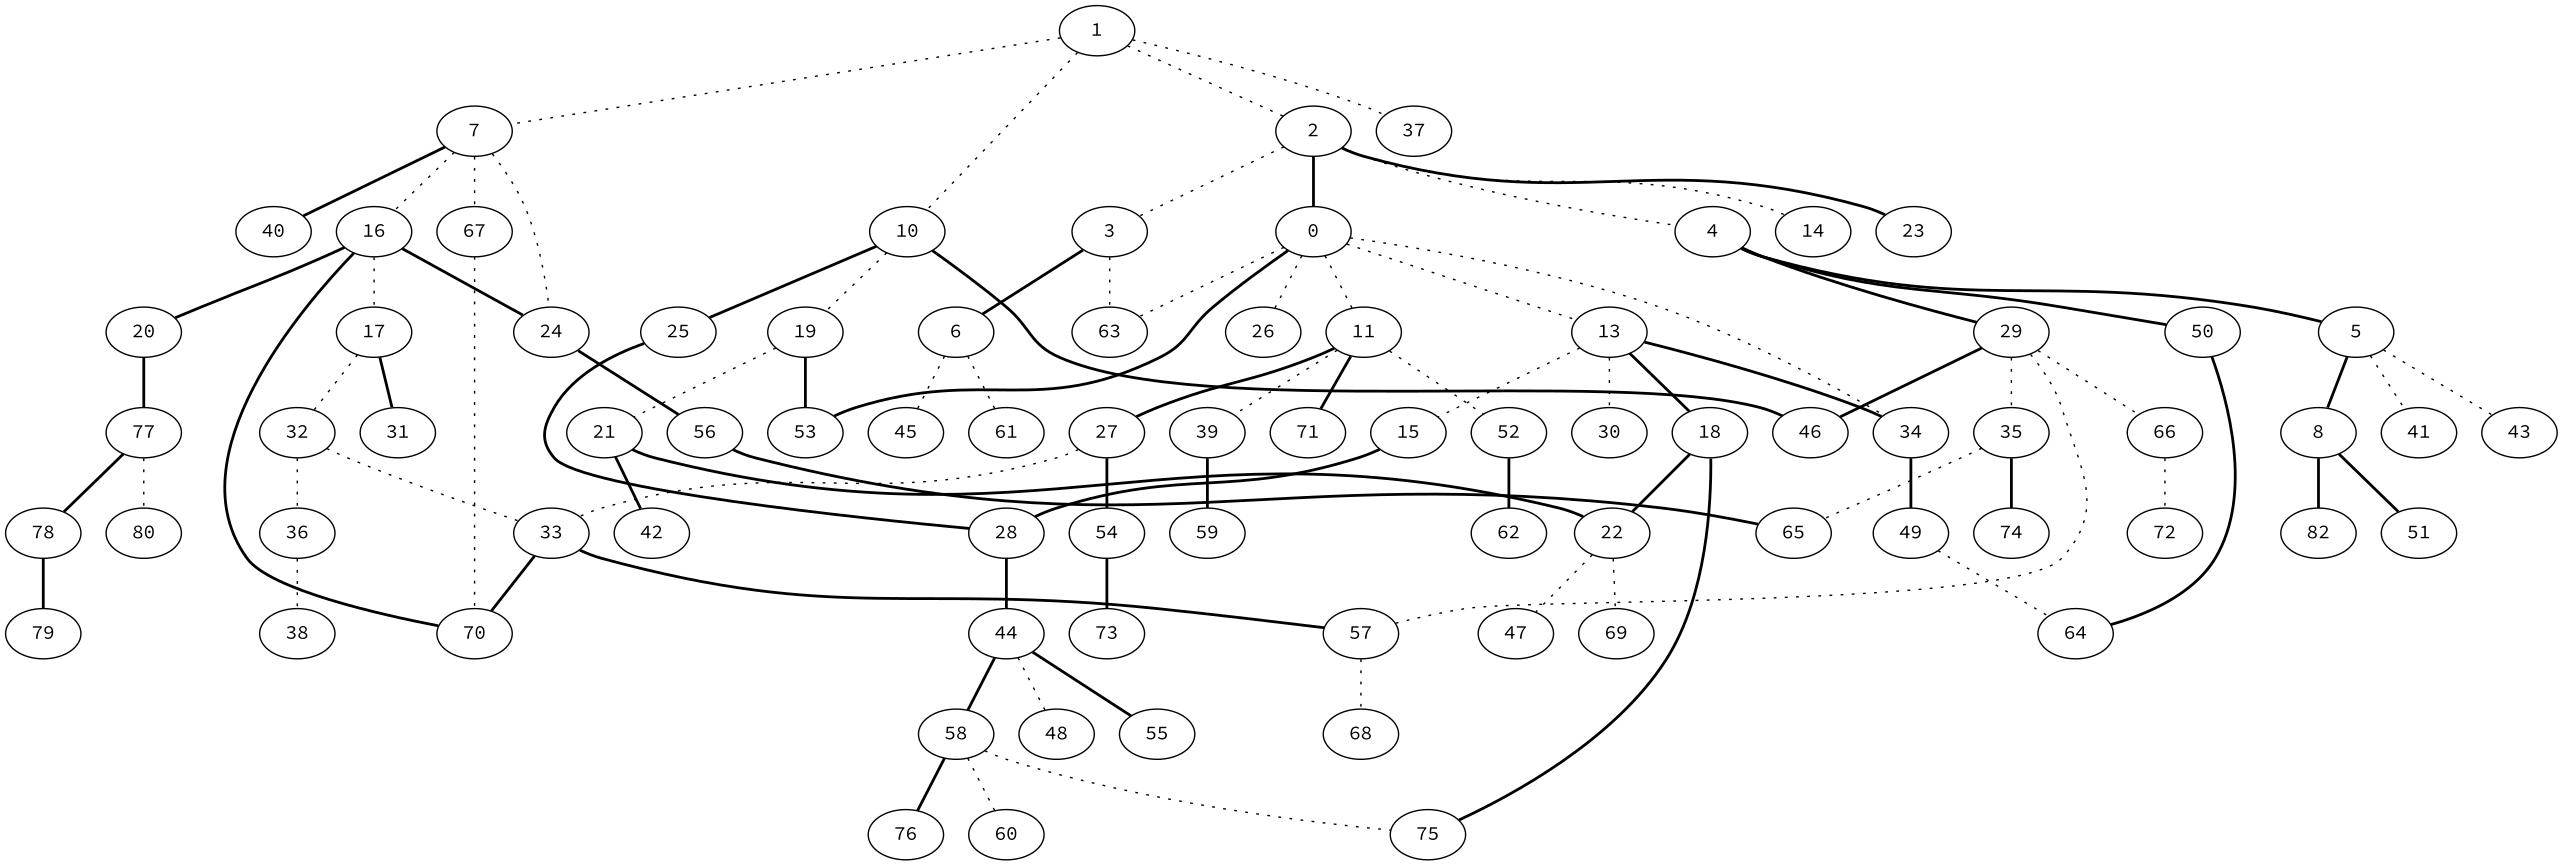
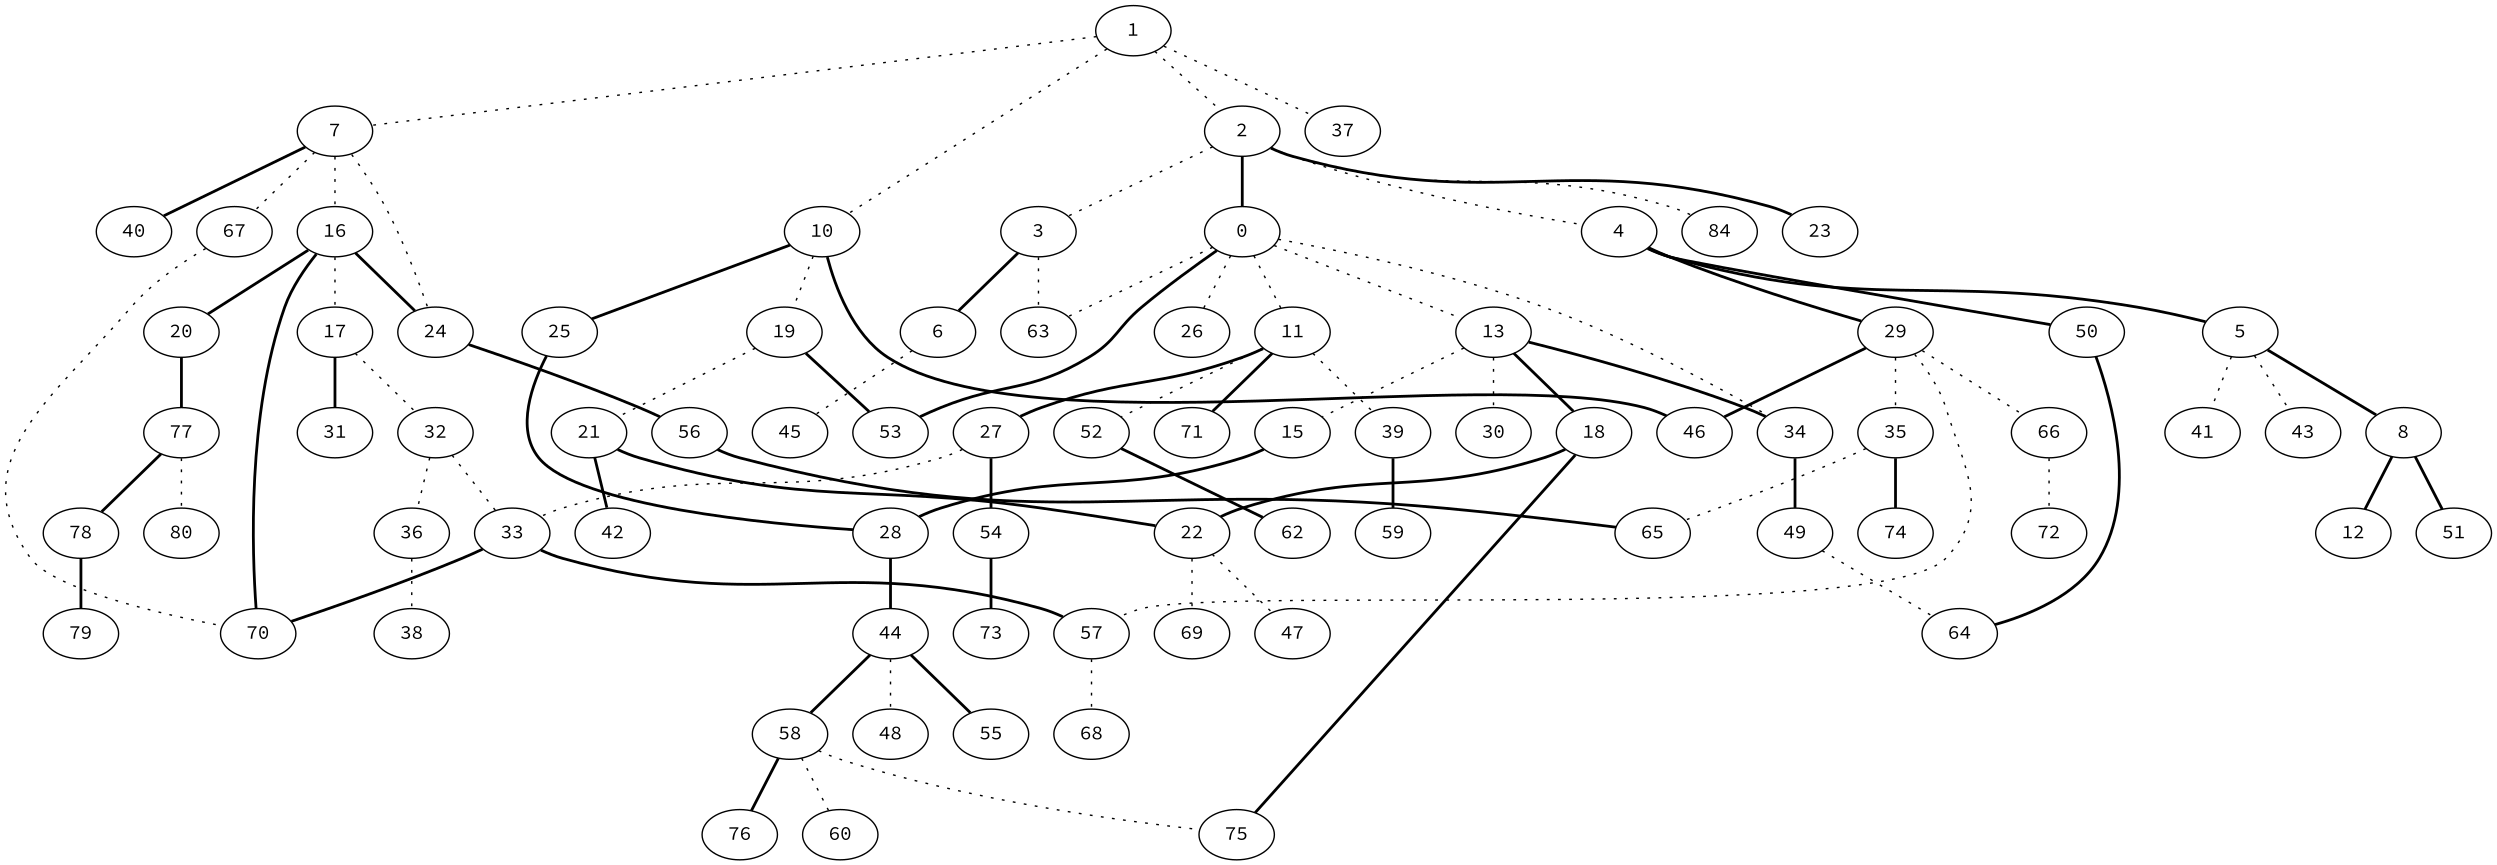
(1813, 232) -> (1720, 232)
(1006, 433) -> none
(2318, 533) -> (2353, 533)
